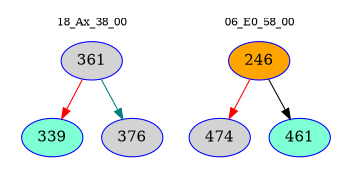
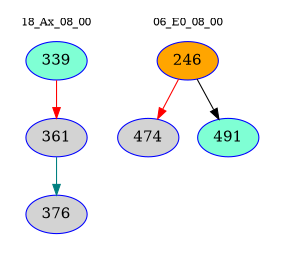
(92, 23) -> (57, 23)
(260, 23) -> (188, 23)
(75, 94) -> (57, 94)
(300, 138) -> (228, 138)
